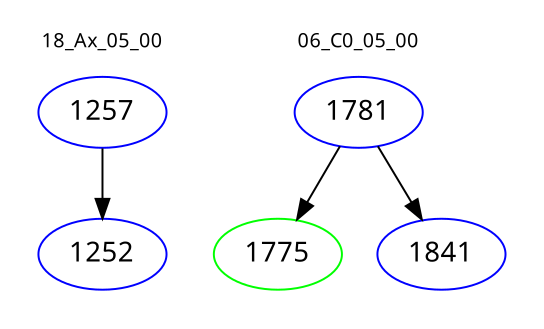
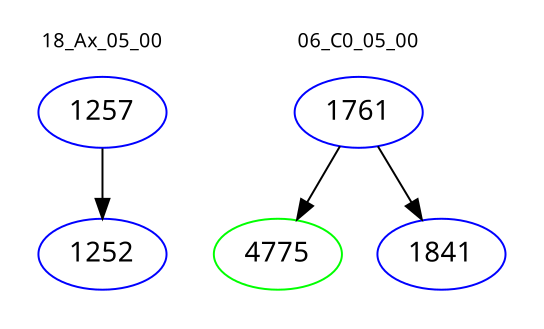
(359, 112) -> (359, 112)
(278, 254) -> (278, 254)
